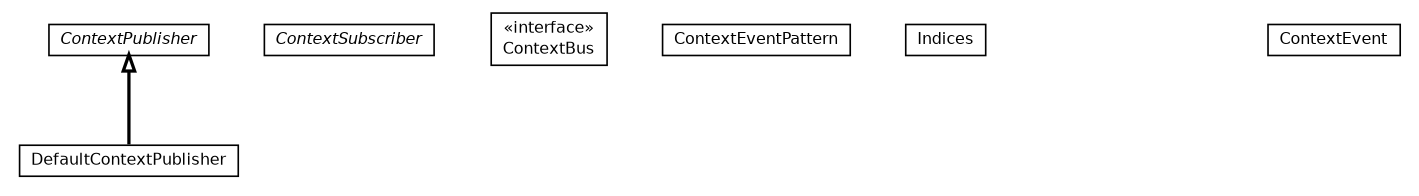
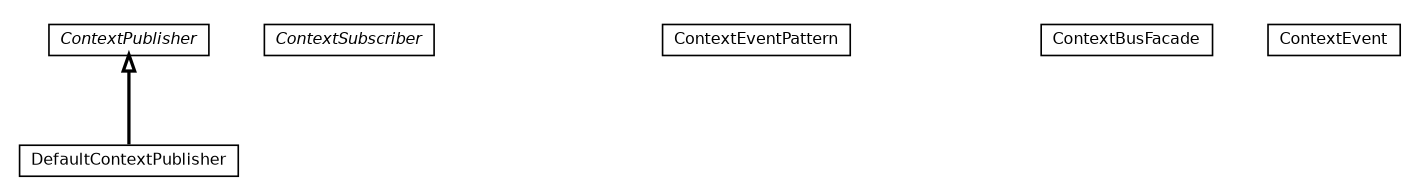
(548, 39) -> none
(945, 39) -> none
none -> (1126, 39)
